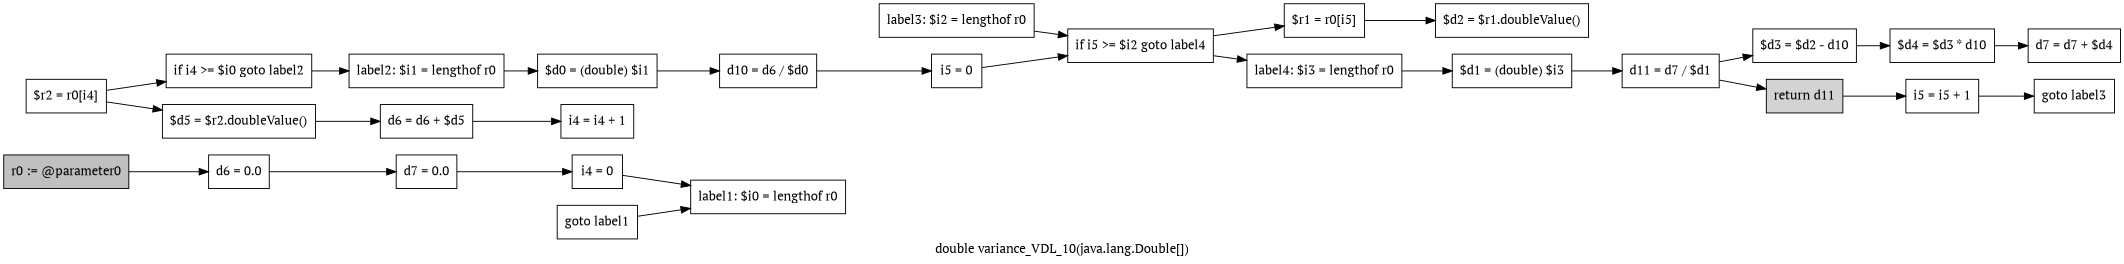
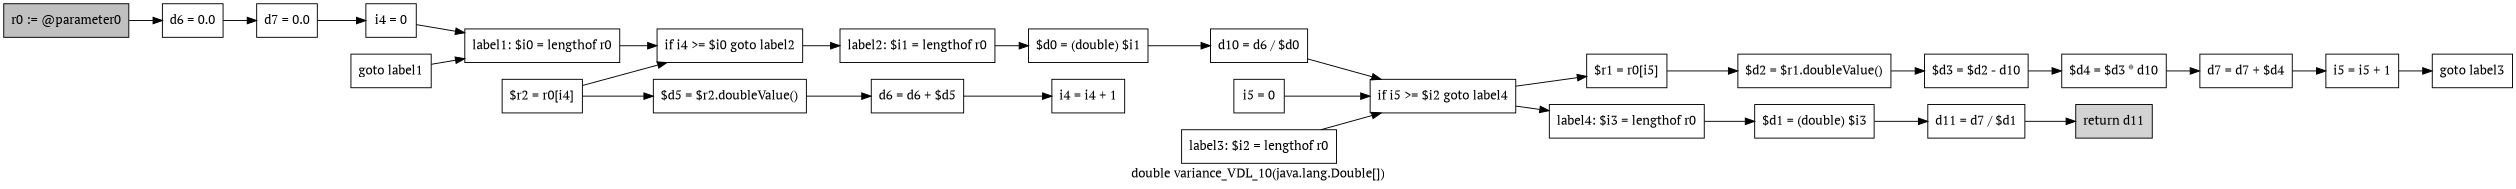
none -> (634, 46)
(1731, 60) -> (1903, 71)
(869, 71) -> (1340, 68)
(1870, 96) -> (2304, 71)
